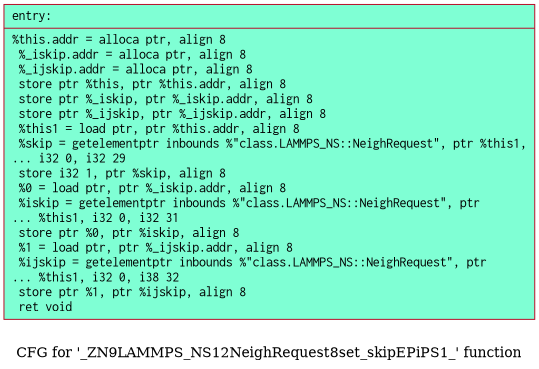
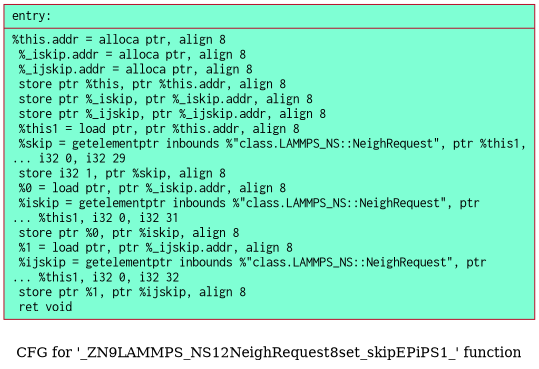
(96, 277) -> (96, 277)
